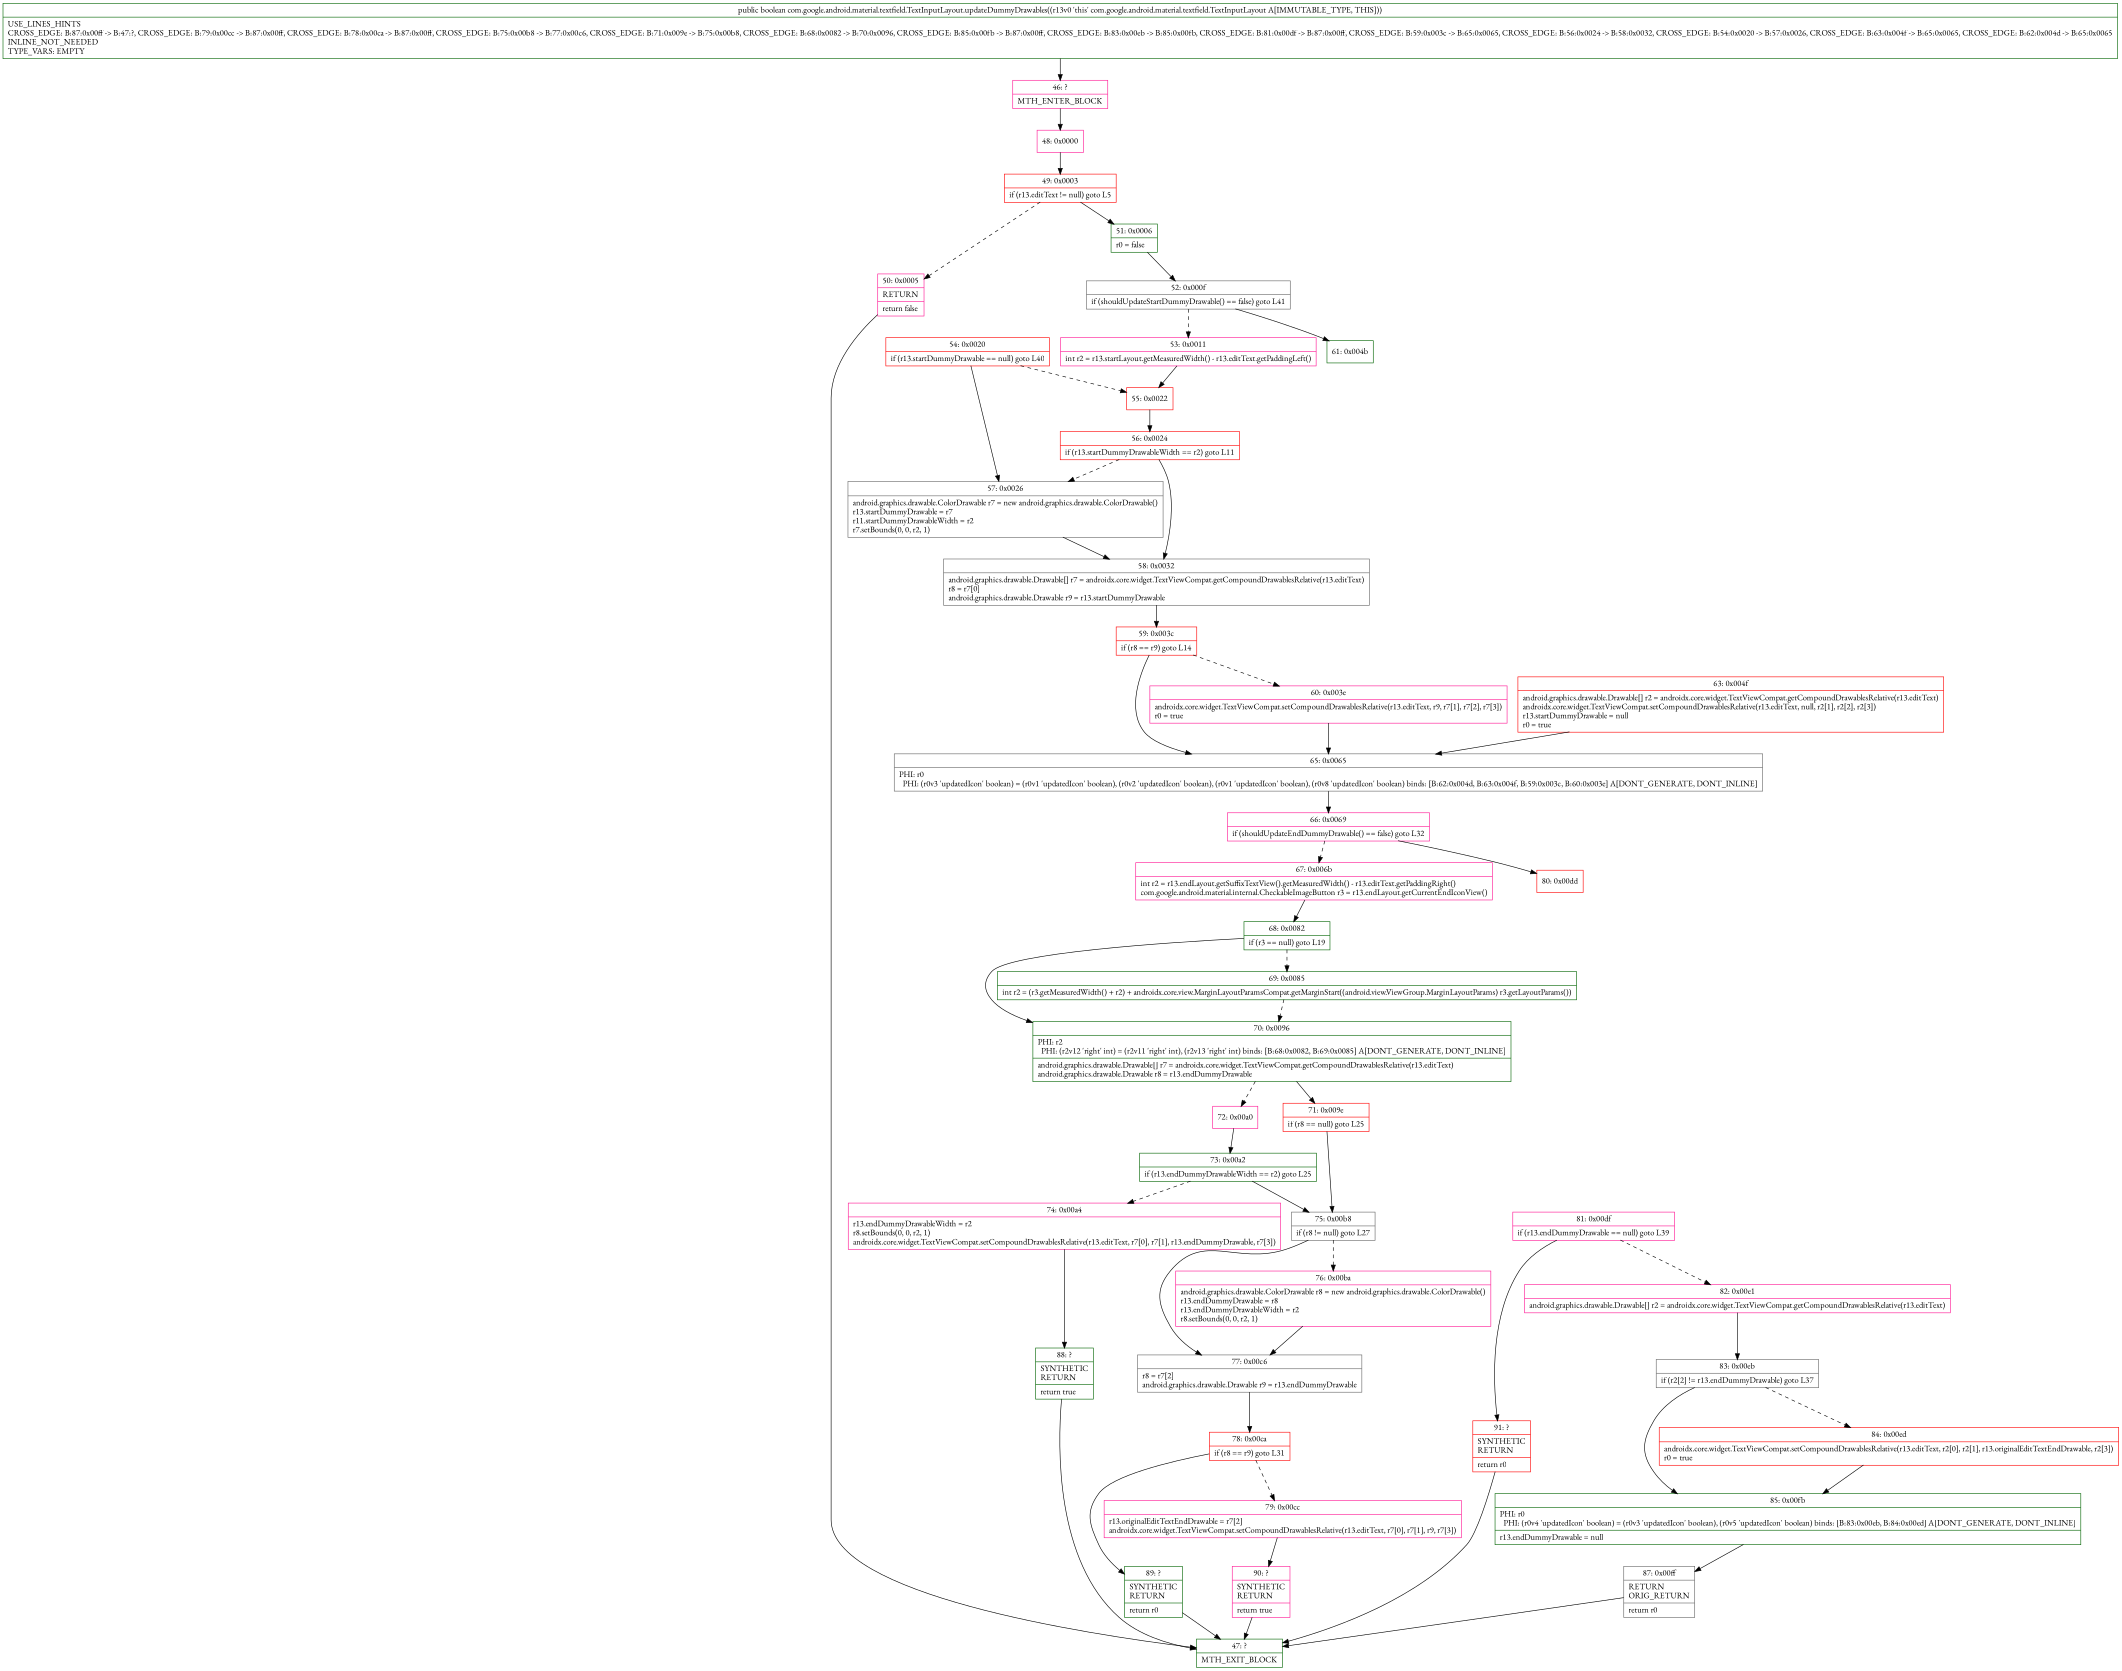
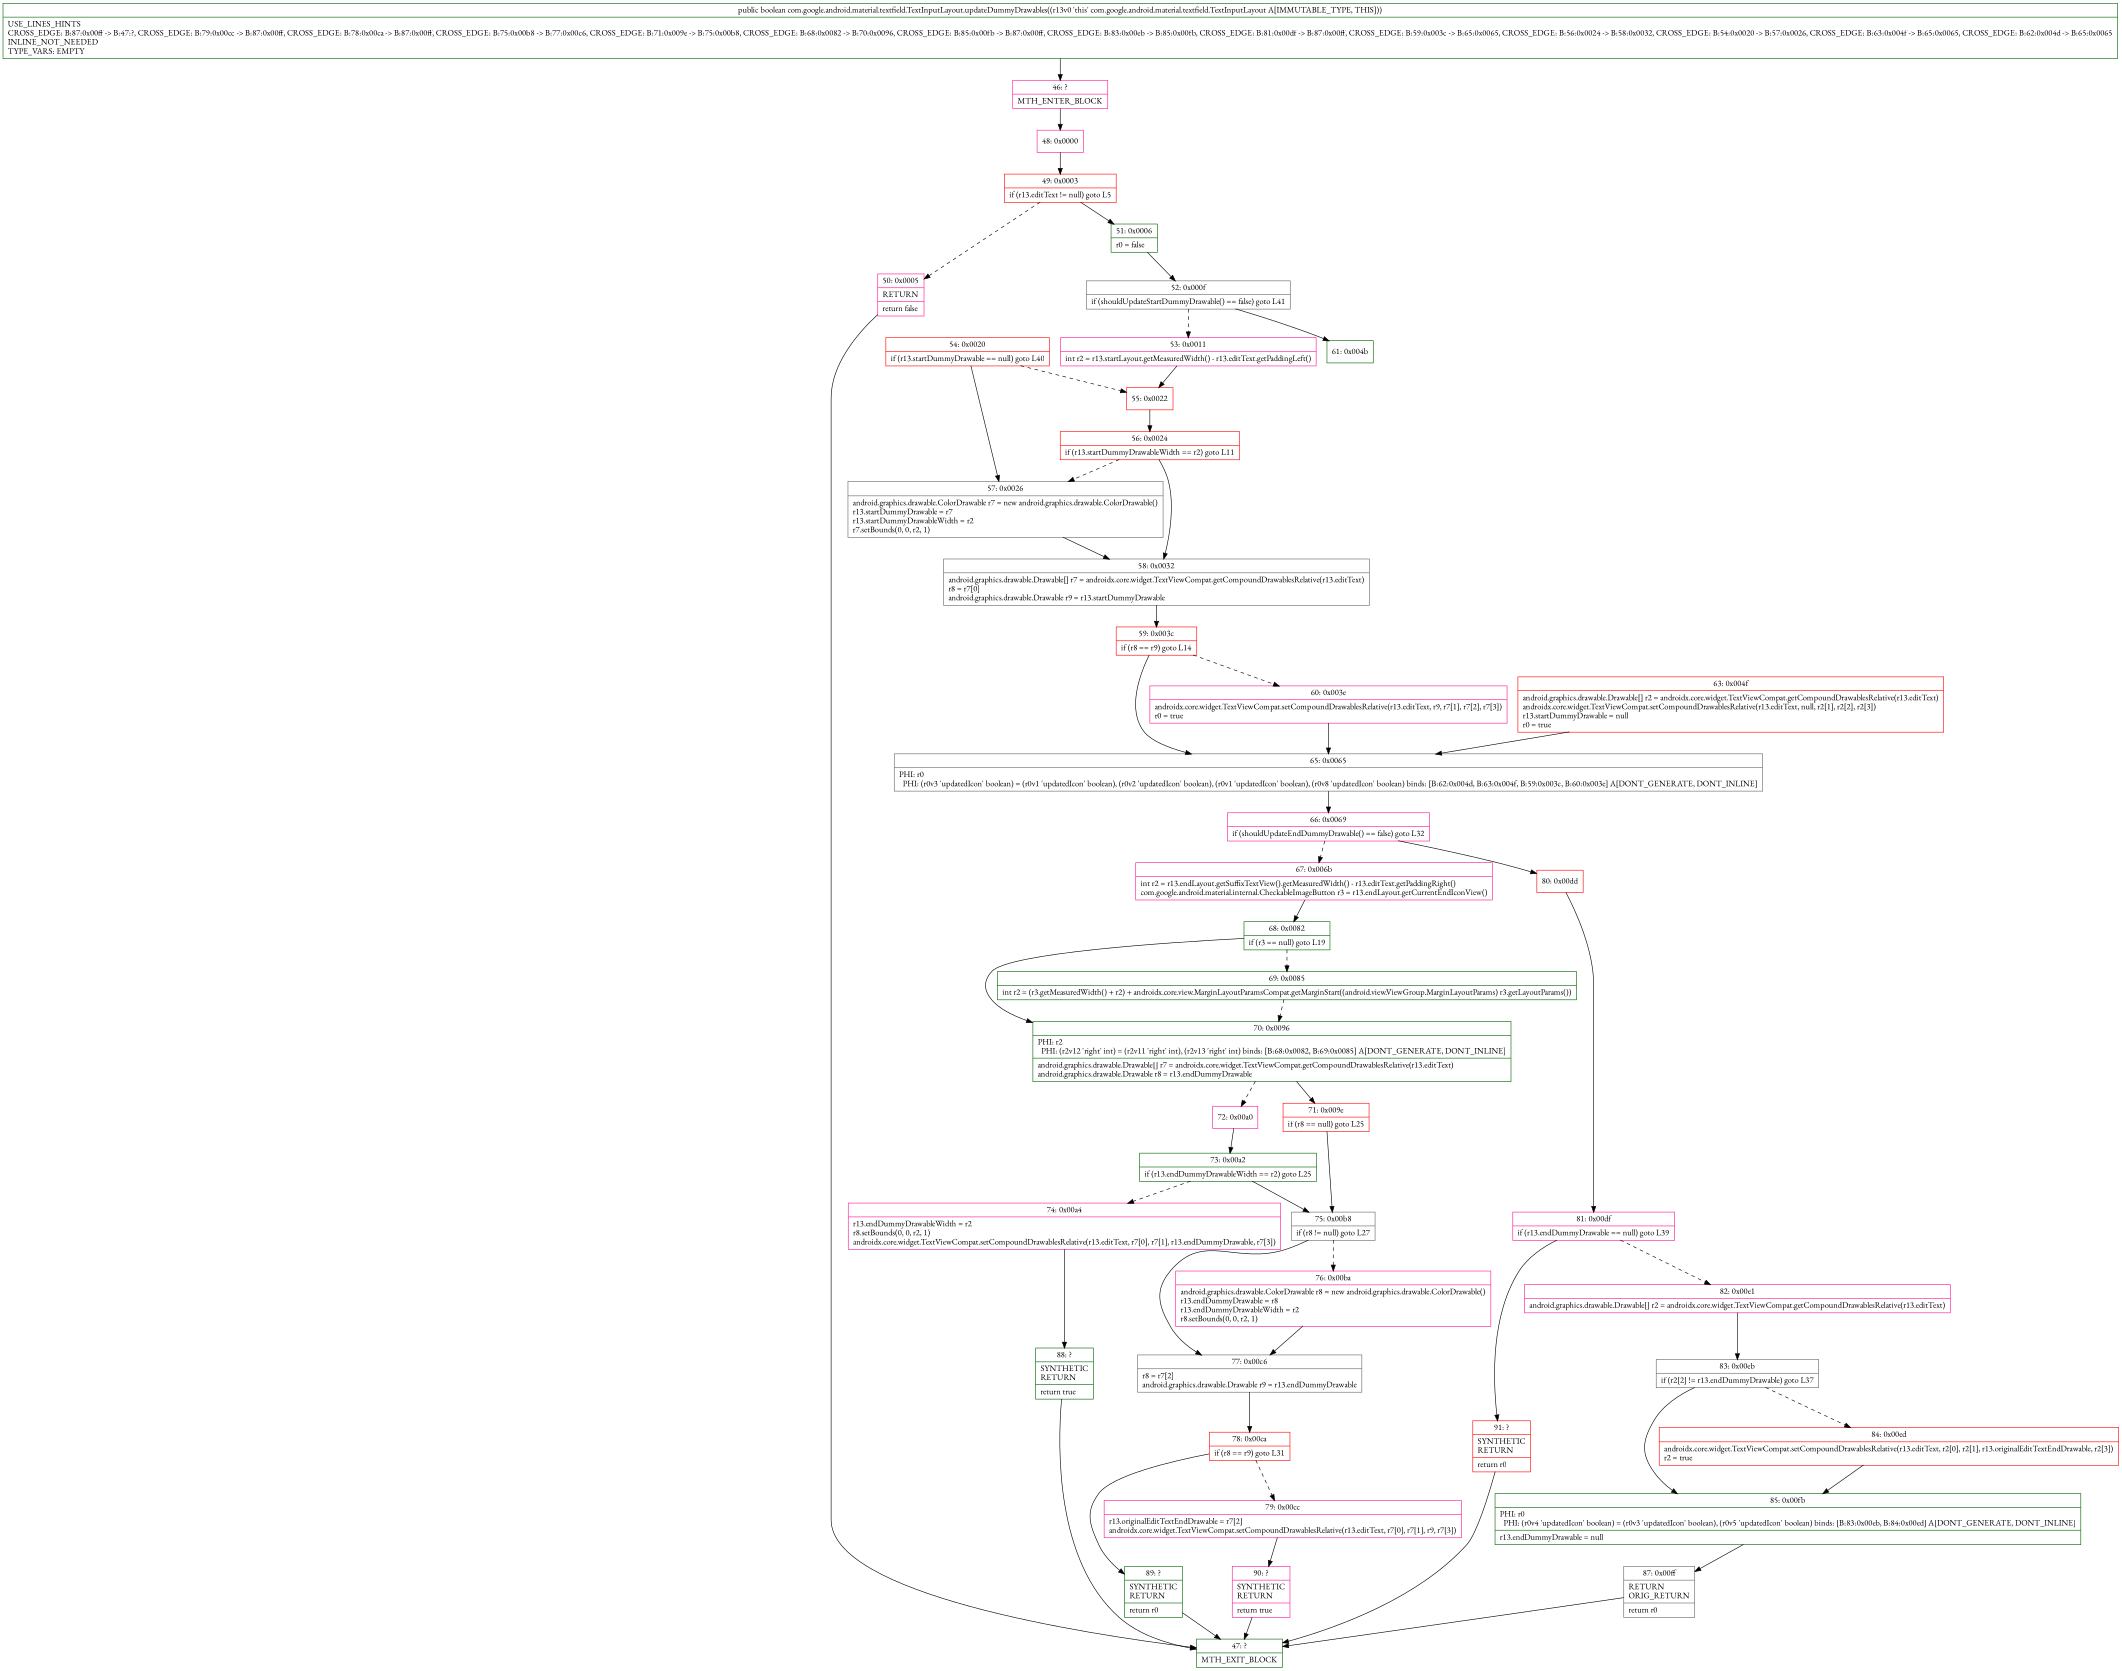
(914, 521) -> (914, 521)
none -> (1594, 1047)
(1678, 1458) -> (1678, 1458)
